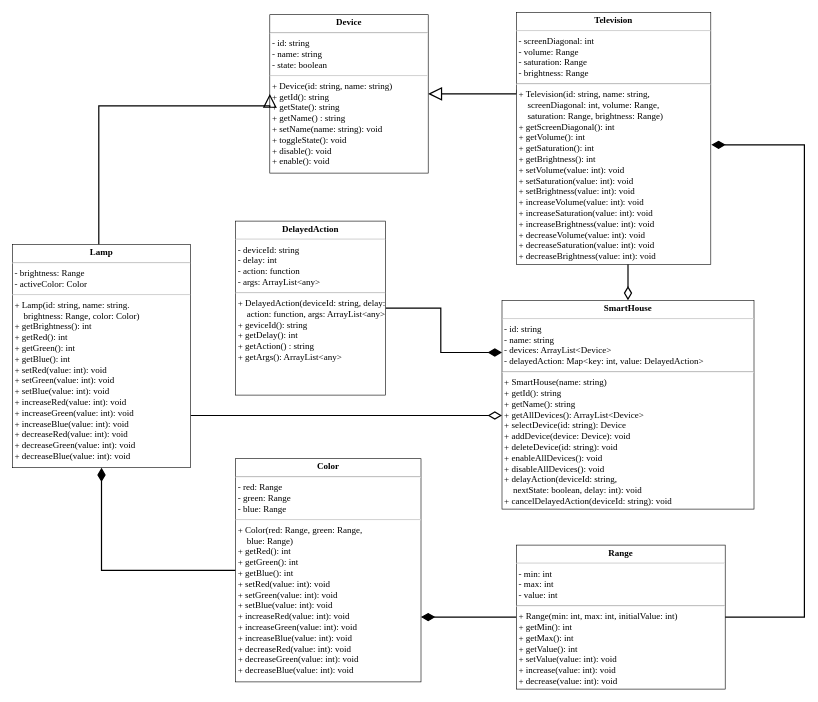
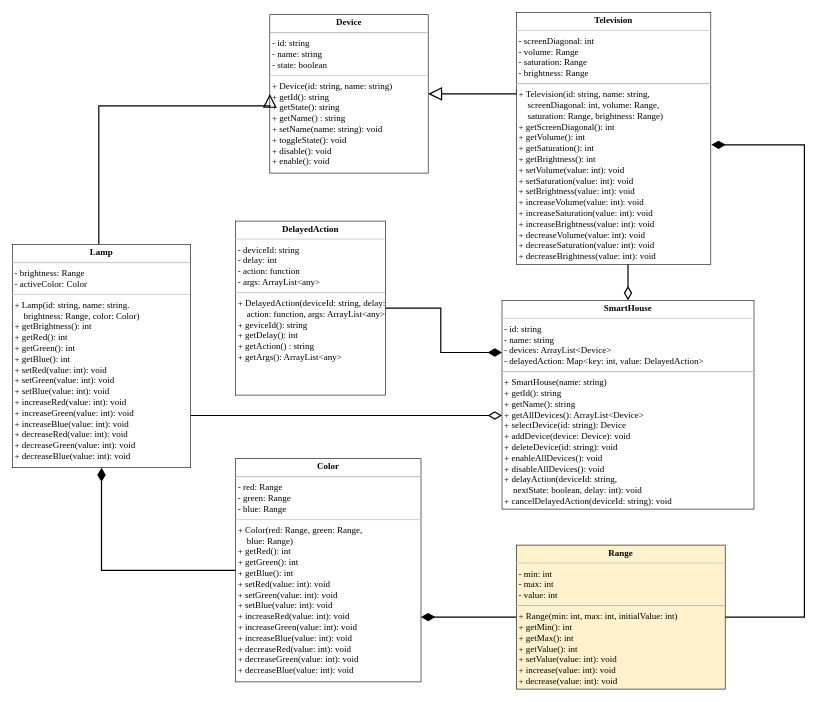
(621, 617) -> (621, 617)
